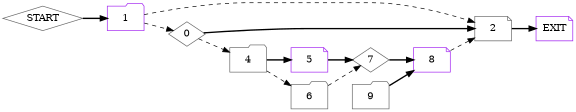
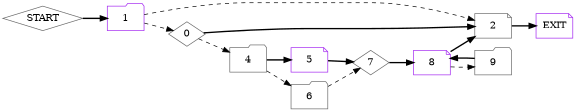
(460, 46) -> (460, 46)
none -> (459, 67)
